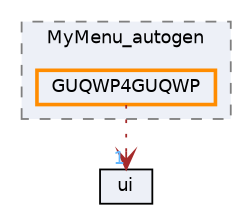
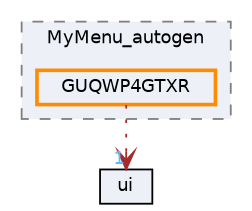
(126, 87) -> (126, 87)
